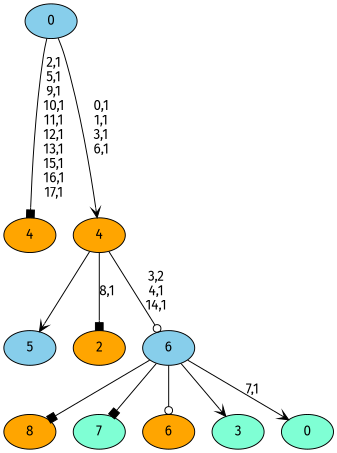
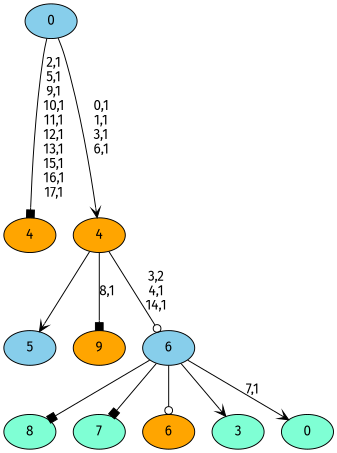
(99, 348) -> (99, 348)
(30, 432) -> (30, 432)
